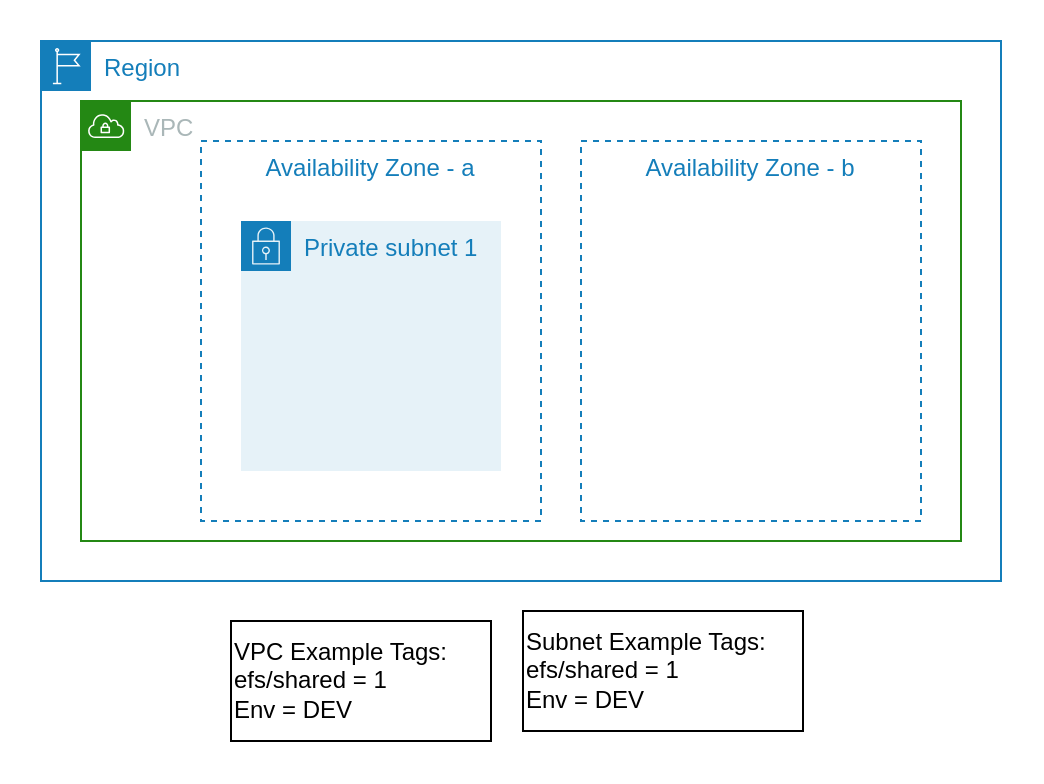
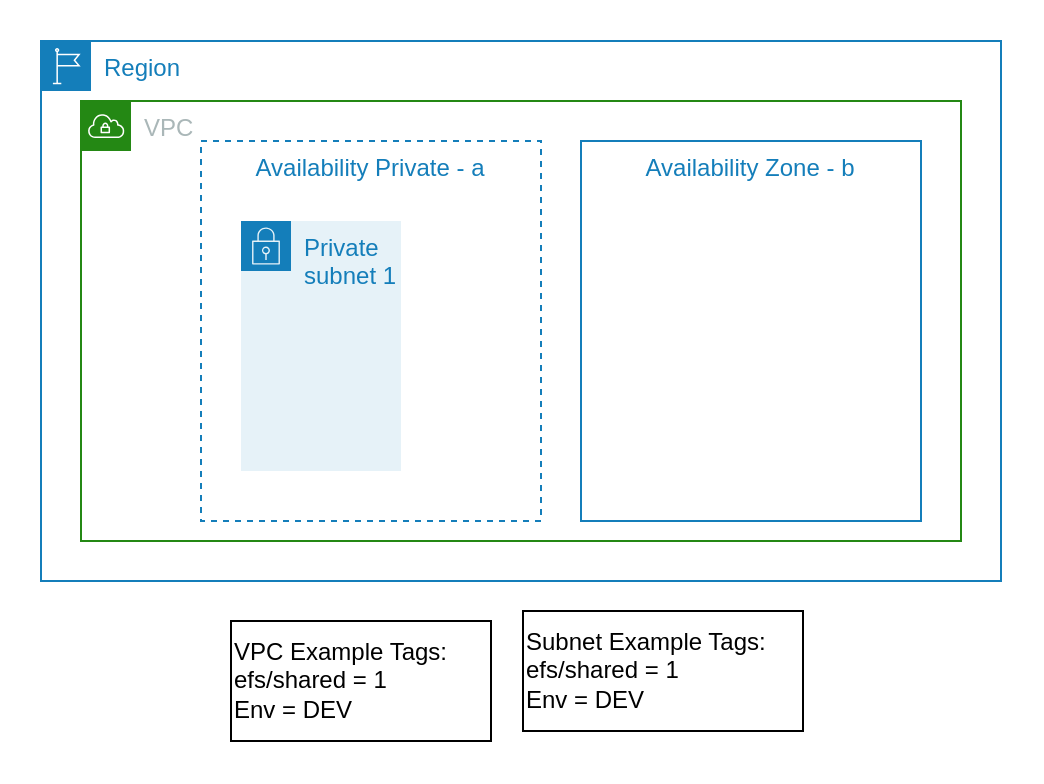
(370, 168) -> (370, 168)
(751, 331) -> (751, 331)
(371, 346) -> (321, 346)
